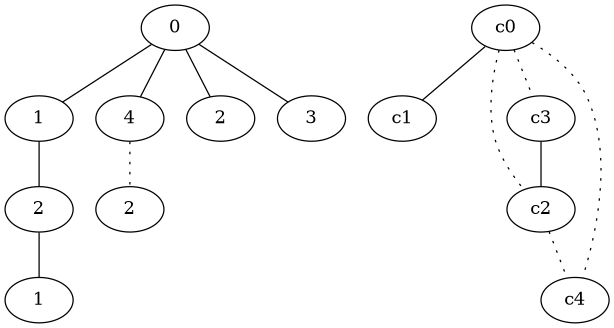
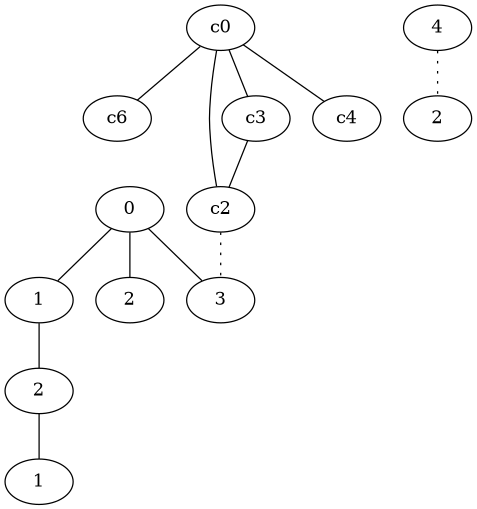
(153, 73) -> none
(523, 73) -> (238, 73)
(402, 119) -> (117, 119)
(492, 123) -> (209, 119)
(600, 148) -> (284, 73)
(558, 255) -> (221, 255)
